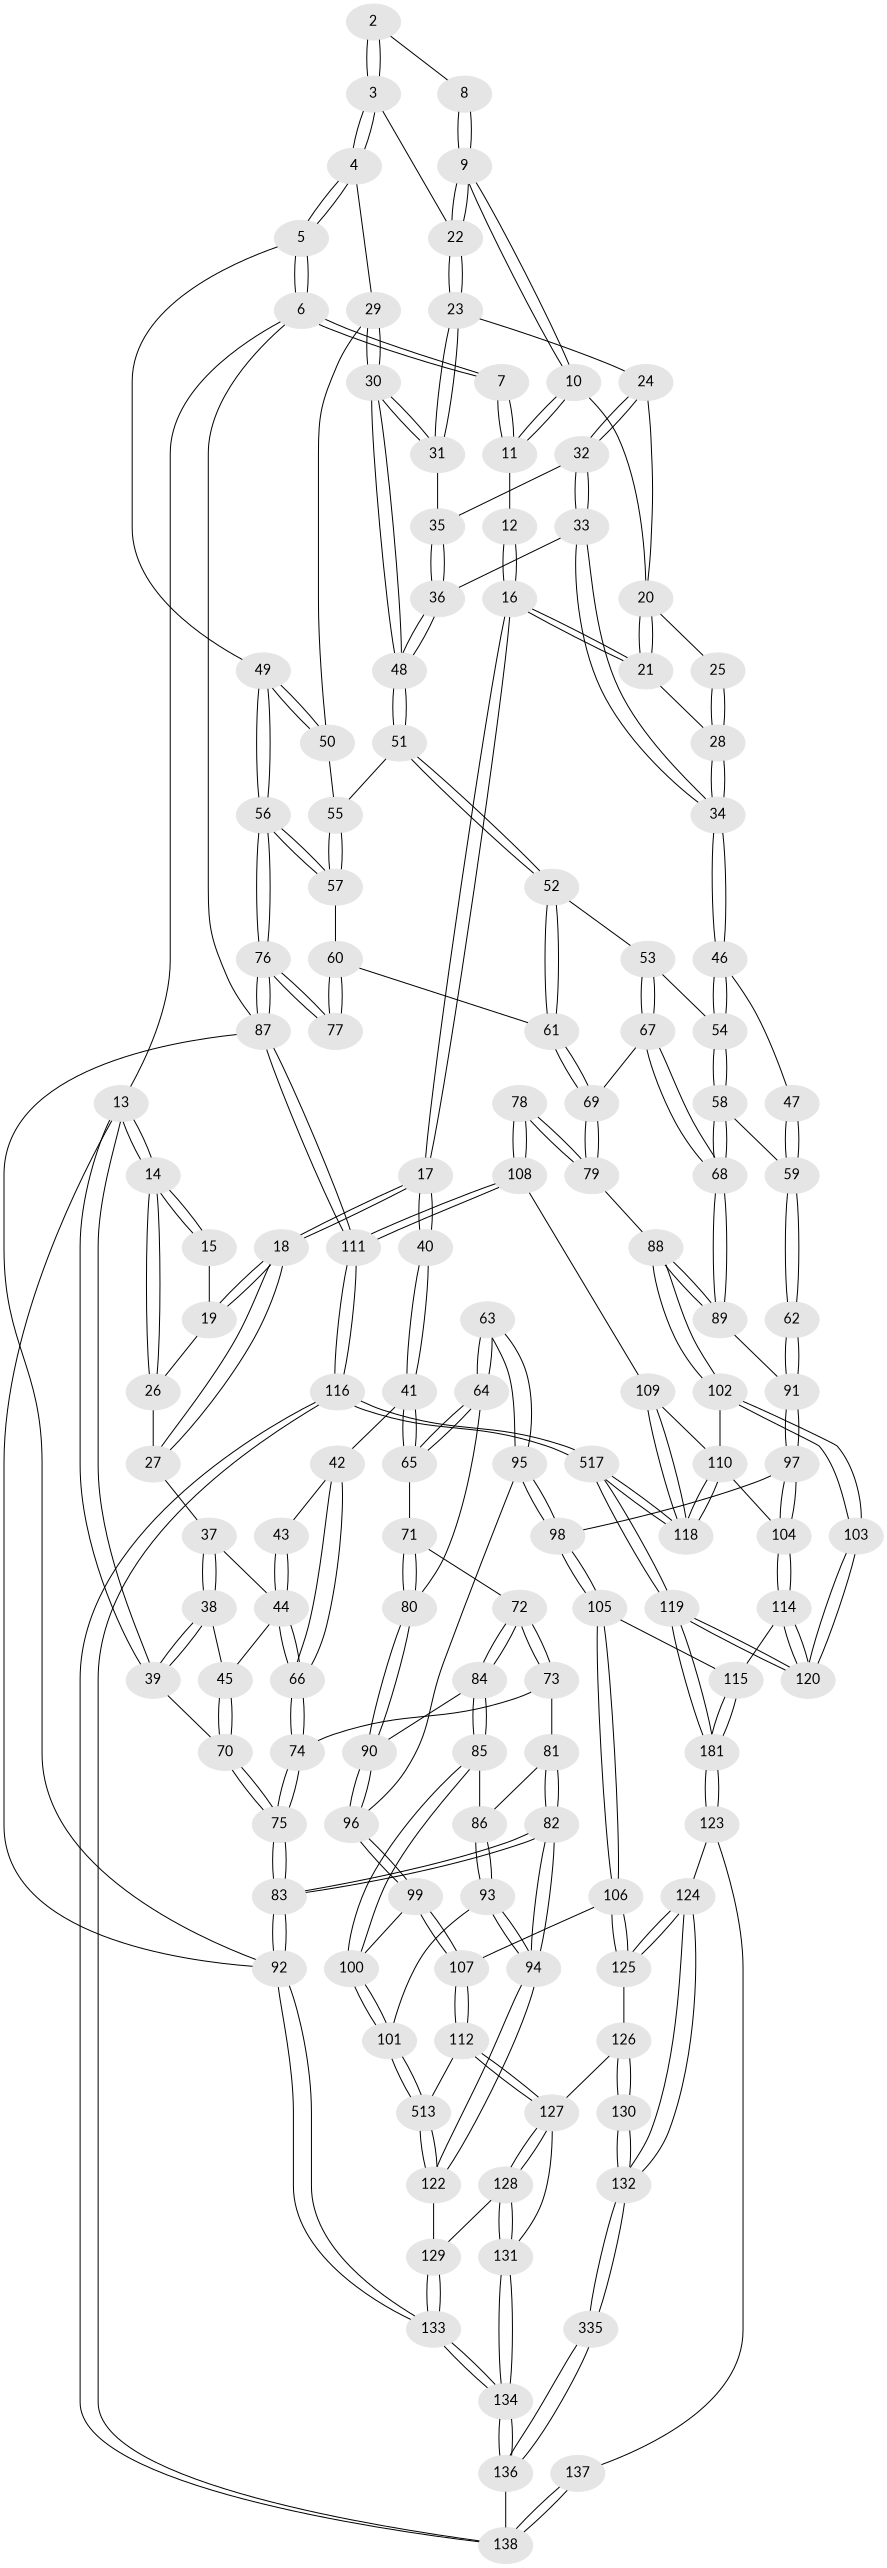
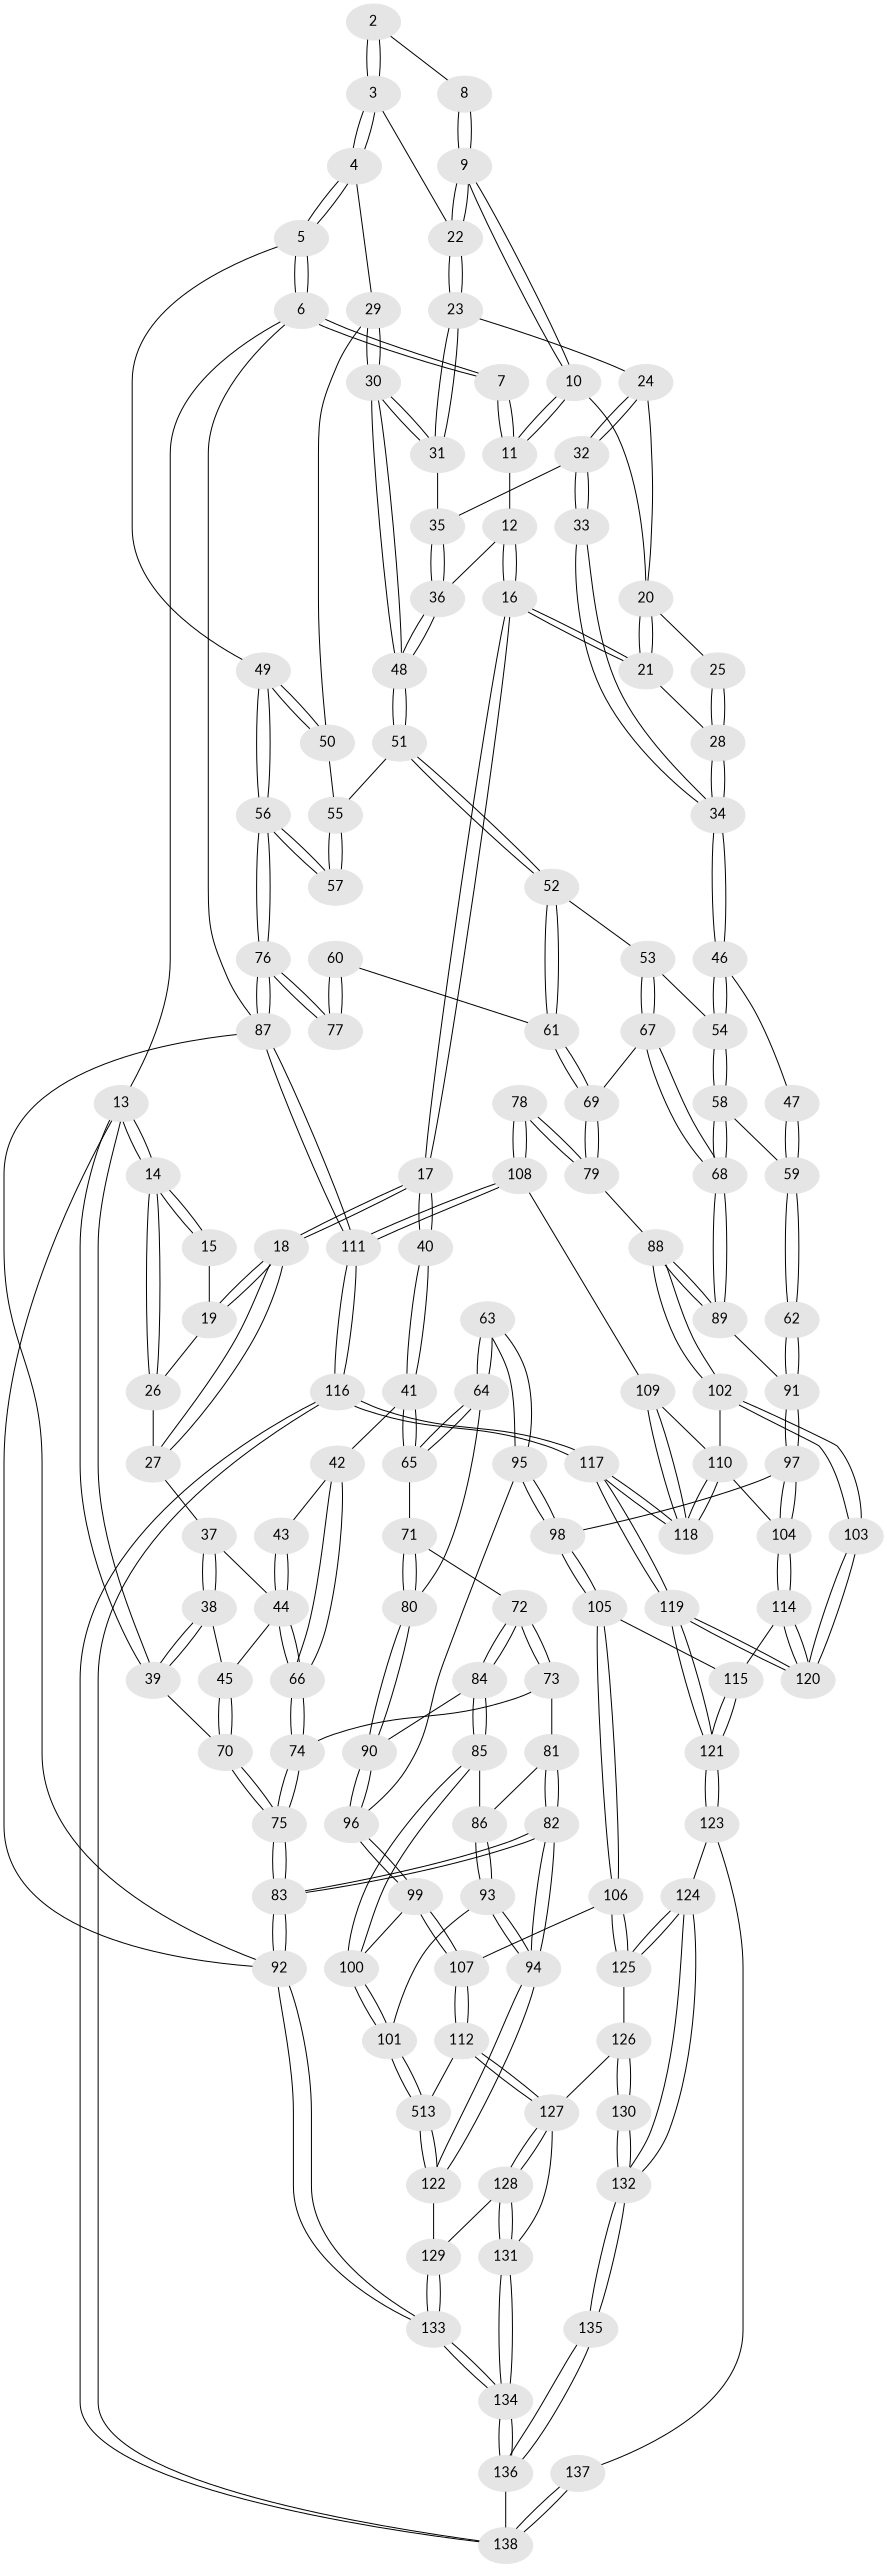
(510, 563) -> (474, 563)
(335, 923) -> none
(592, 1464) -> (592, 1464)
(712, 1752) -> (712, 1752)
(591, 2329) -> (591, 2329)
